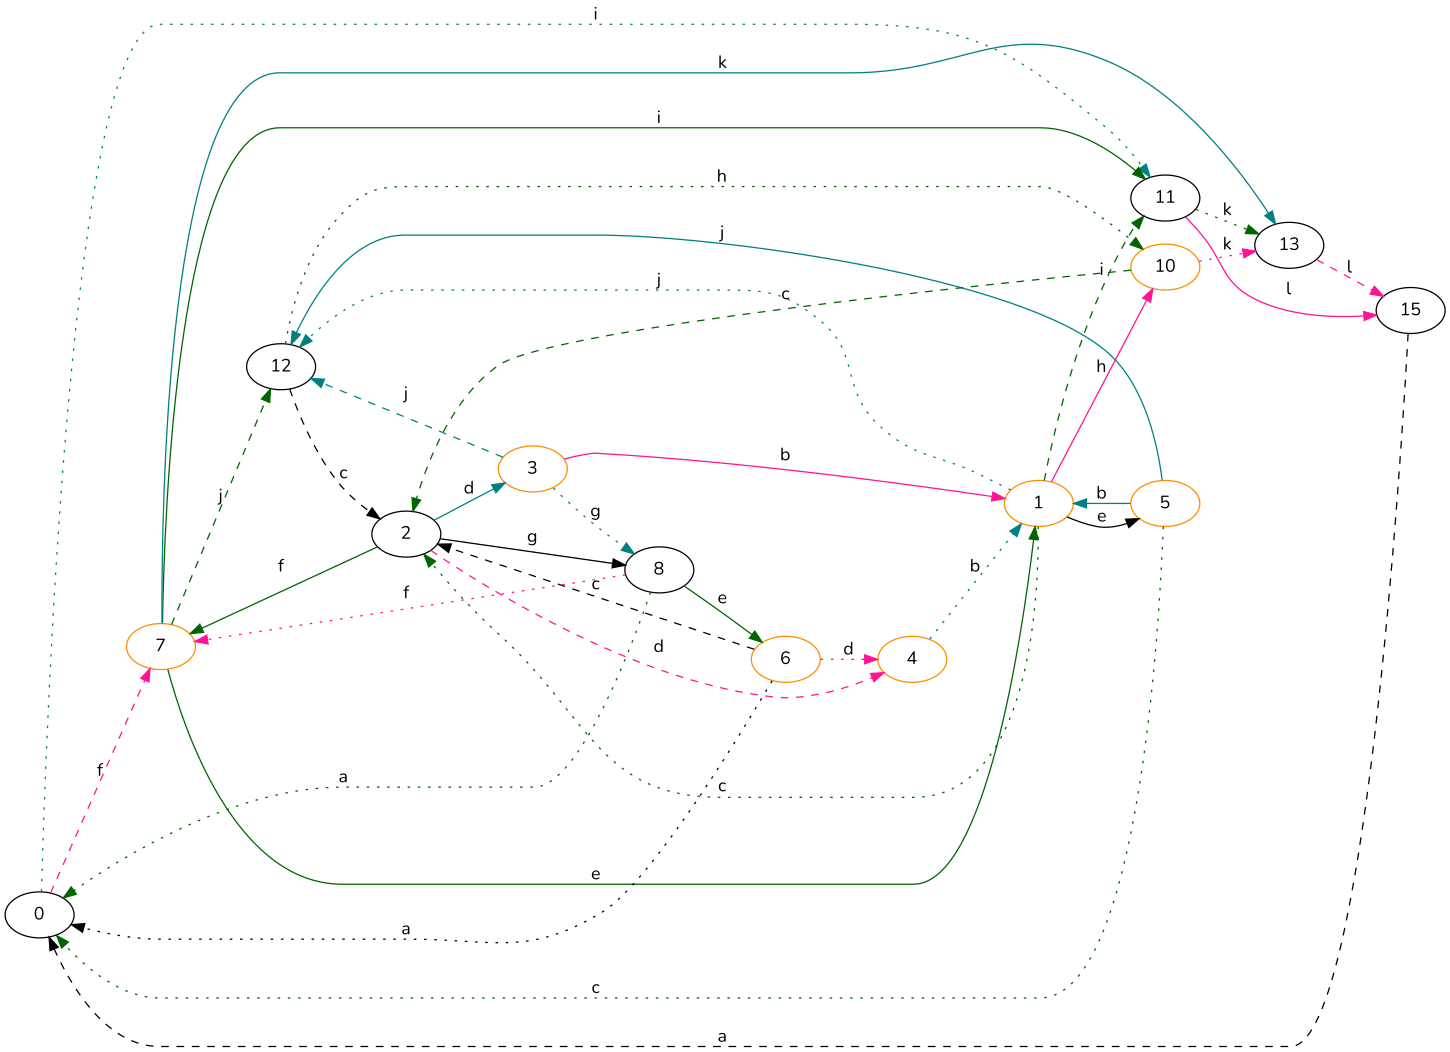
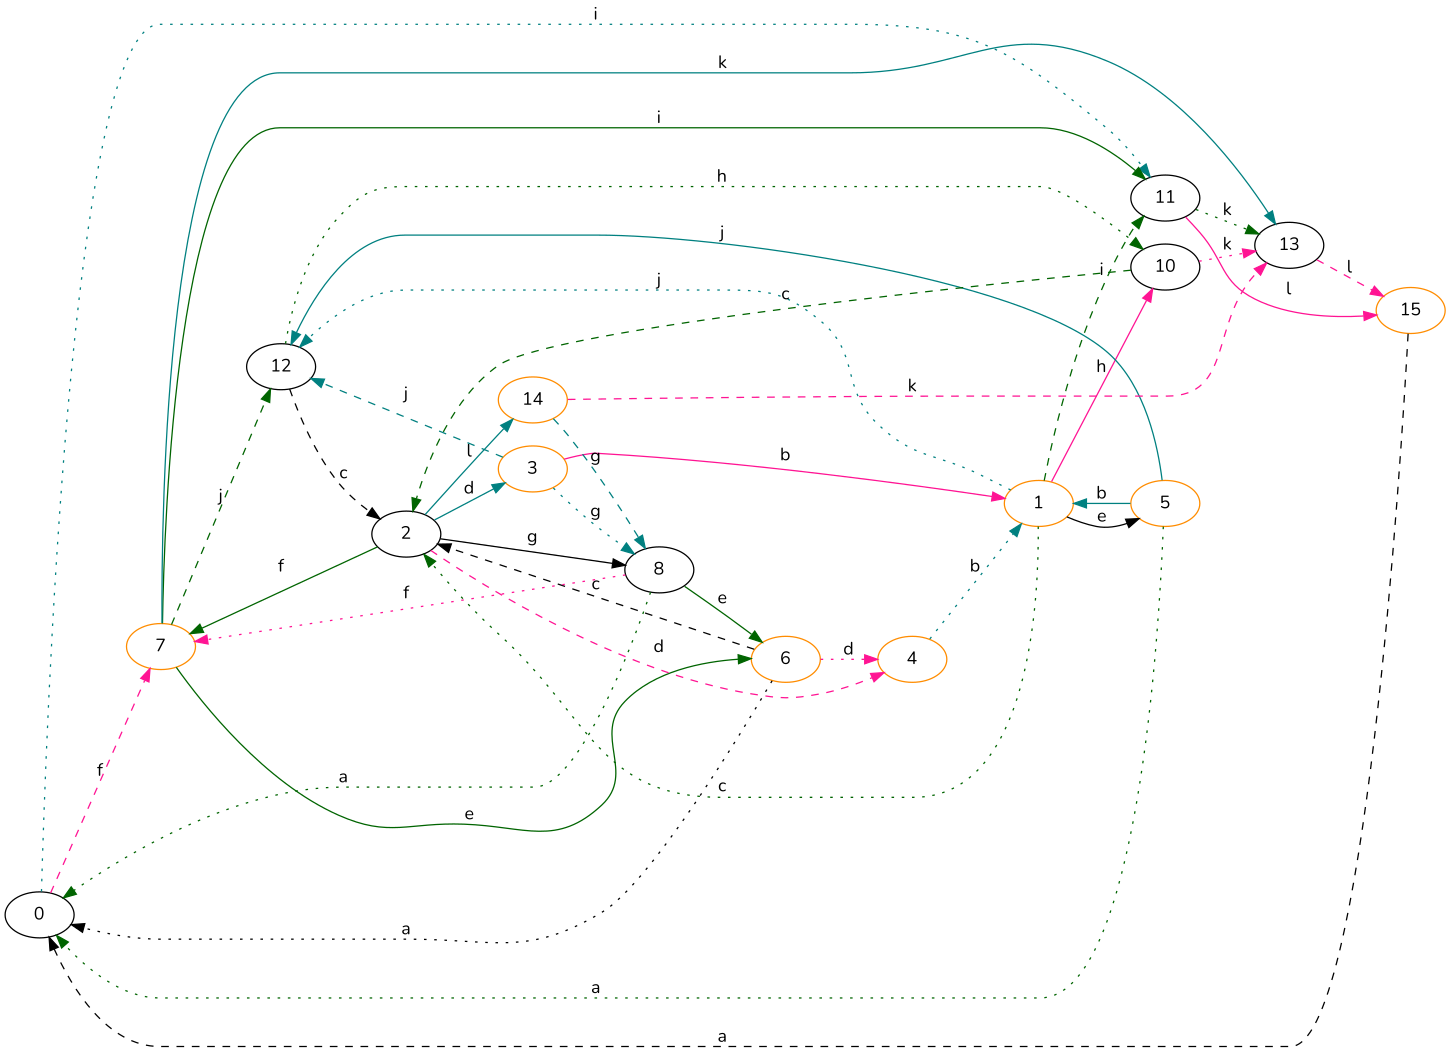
(1165, 267) -> (1165, 267)
(1411, 310) -> (1411, 310)
none -> (533, 400)
(670, 884) -> (479, 825)
(596, 988) -> (596, 988)
